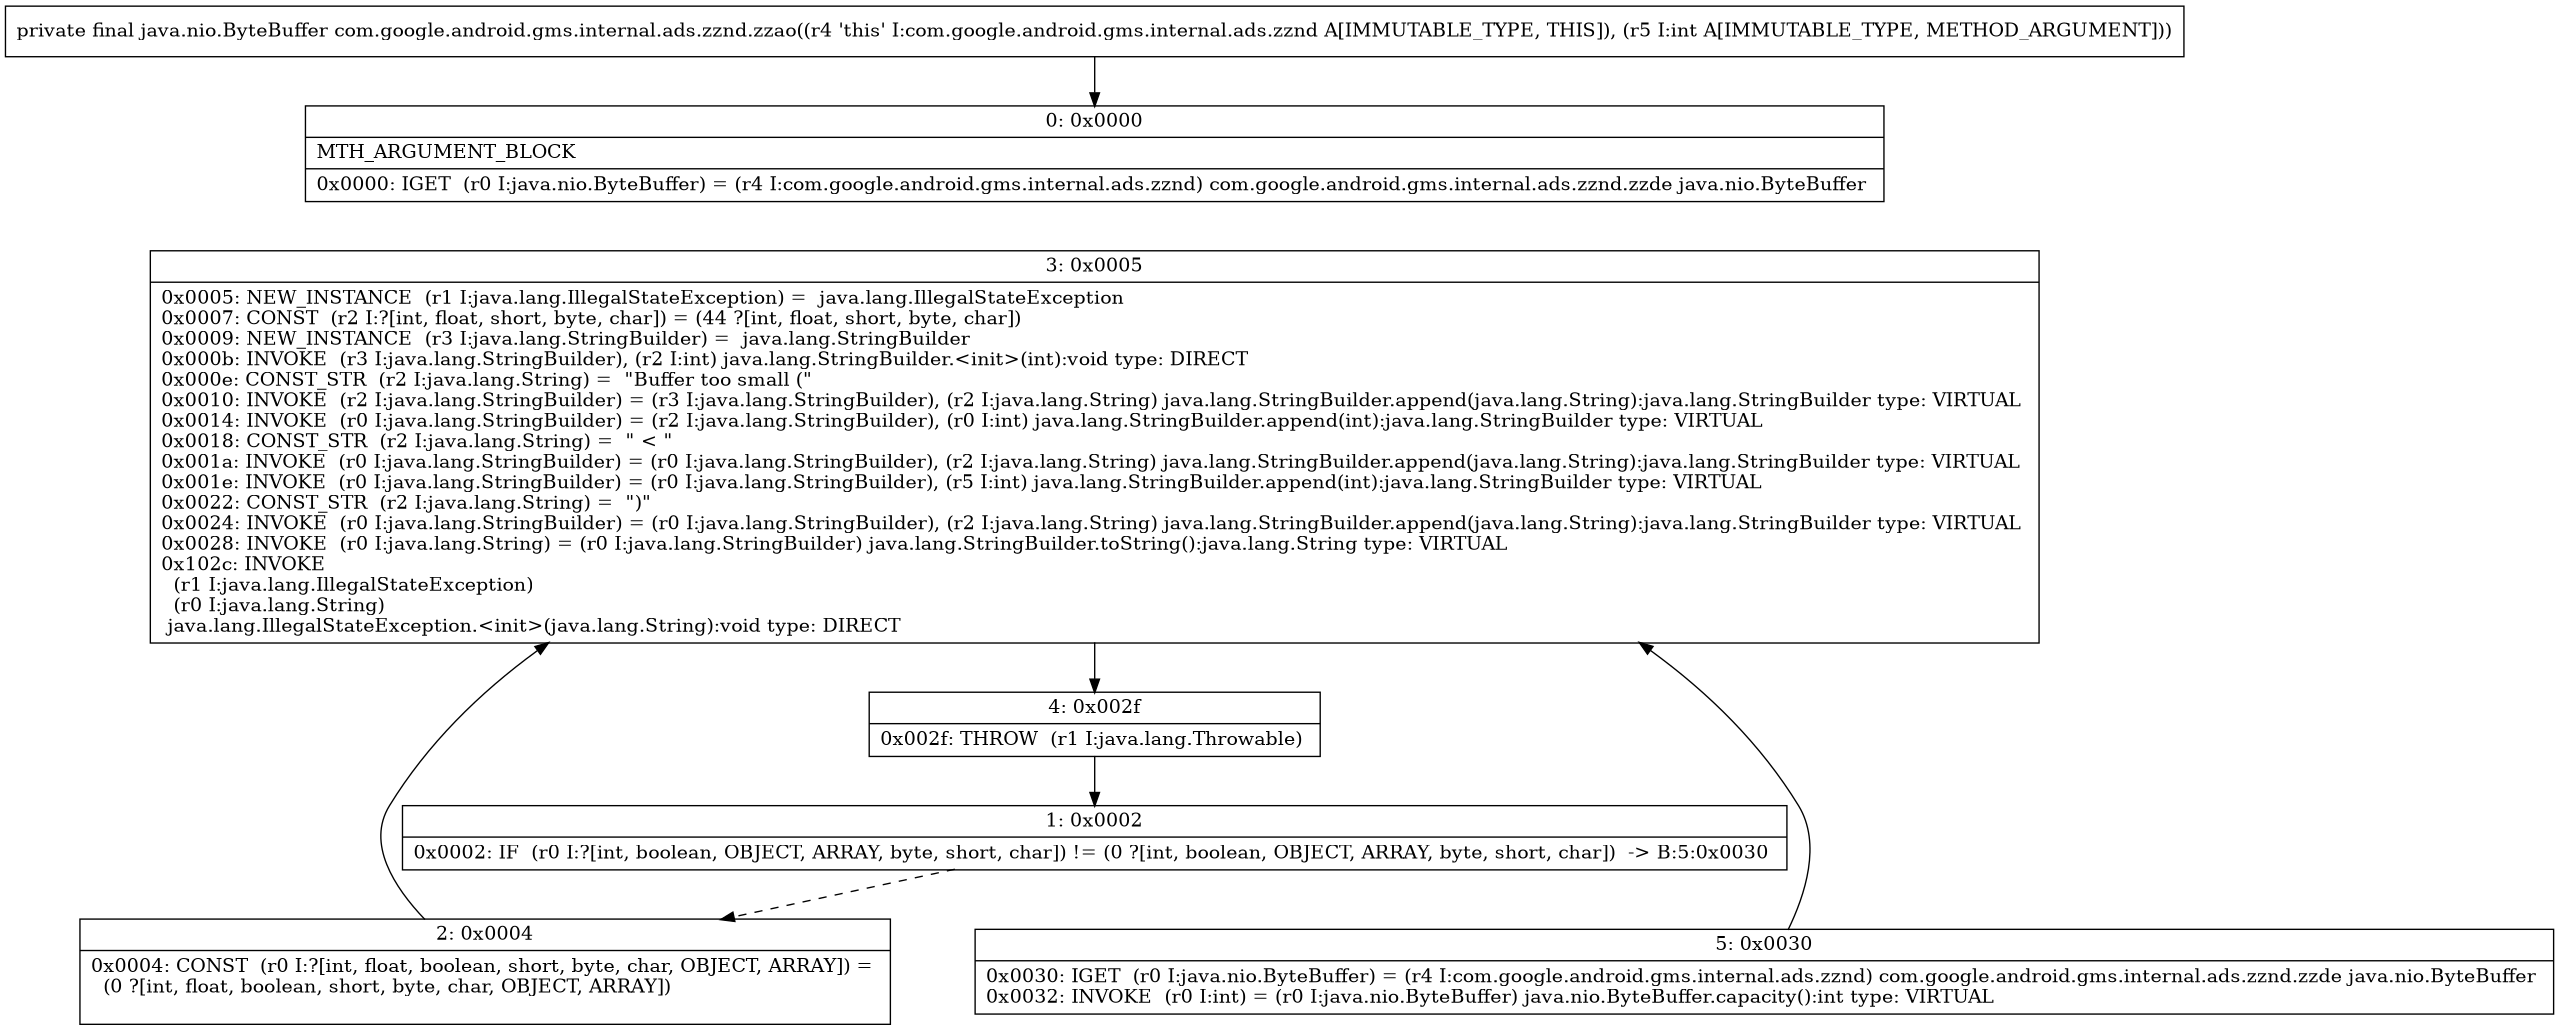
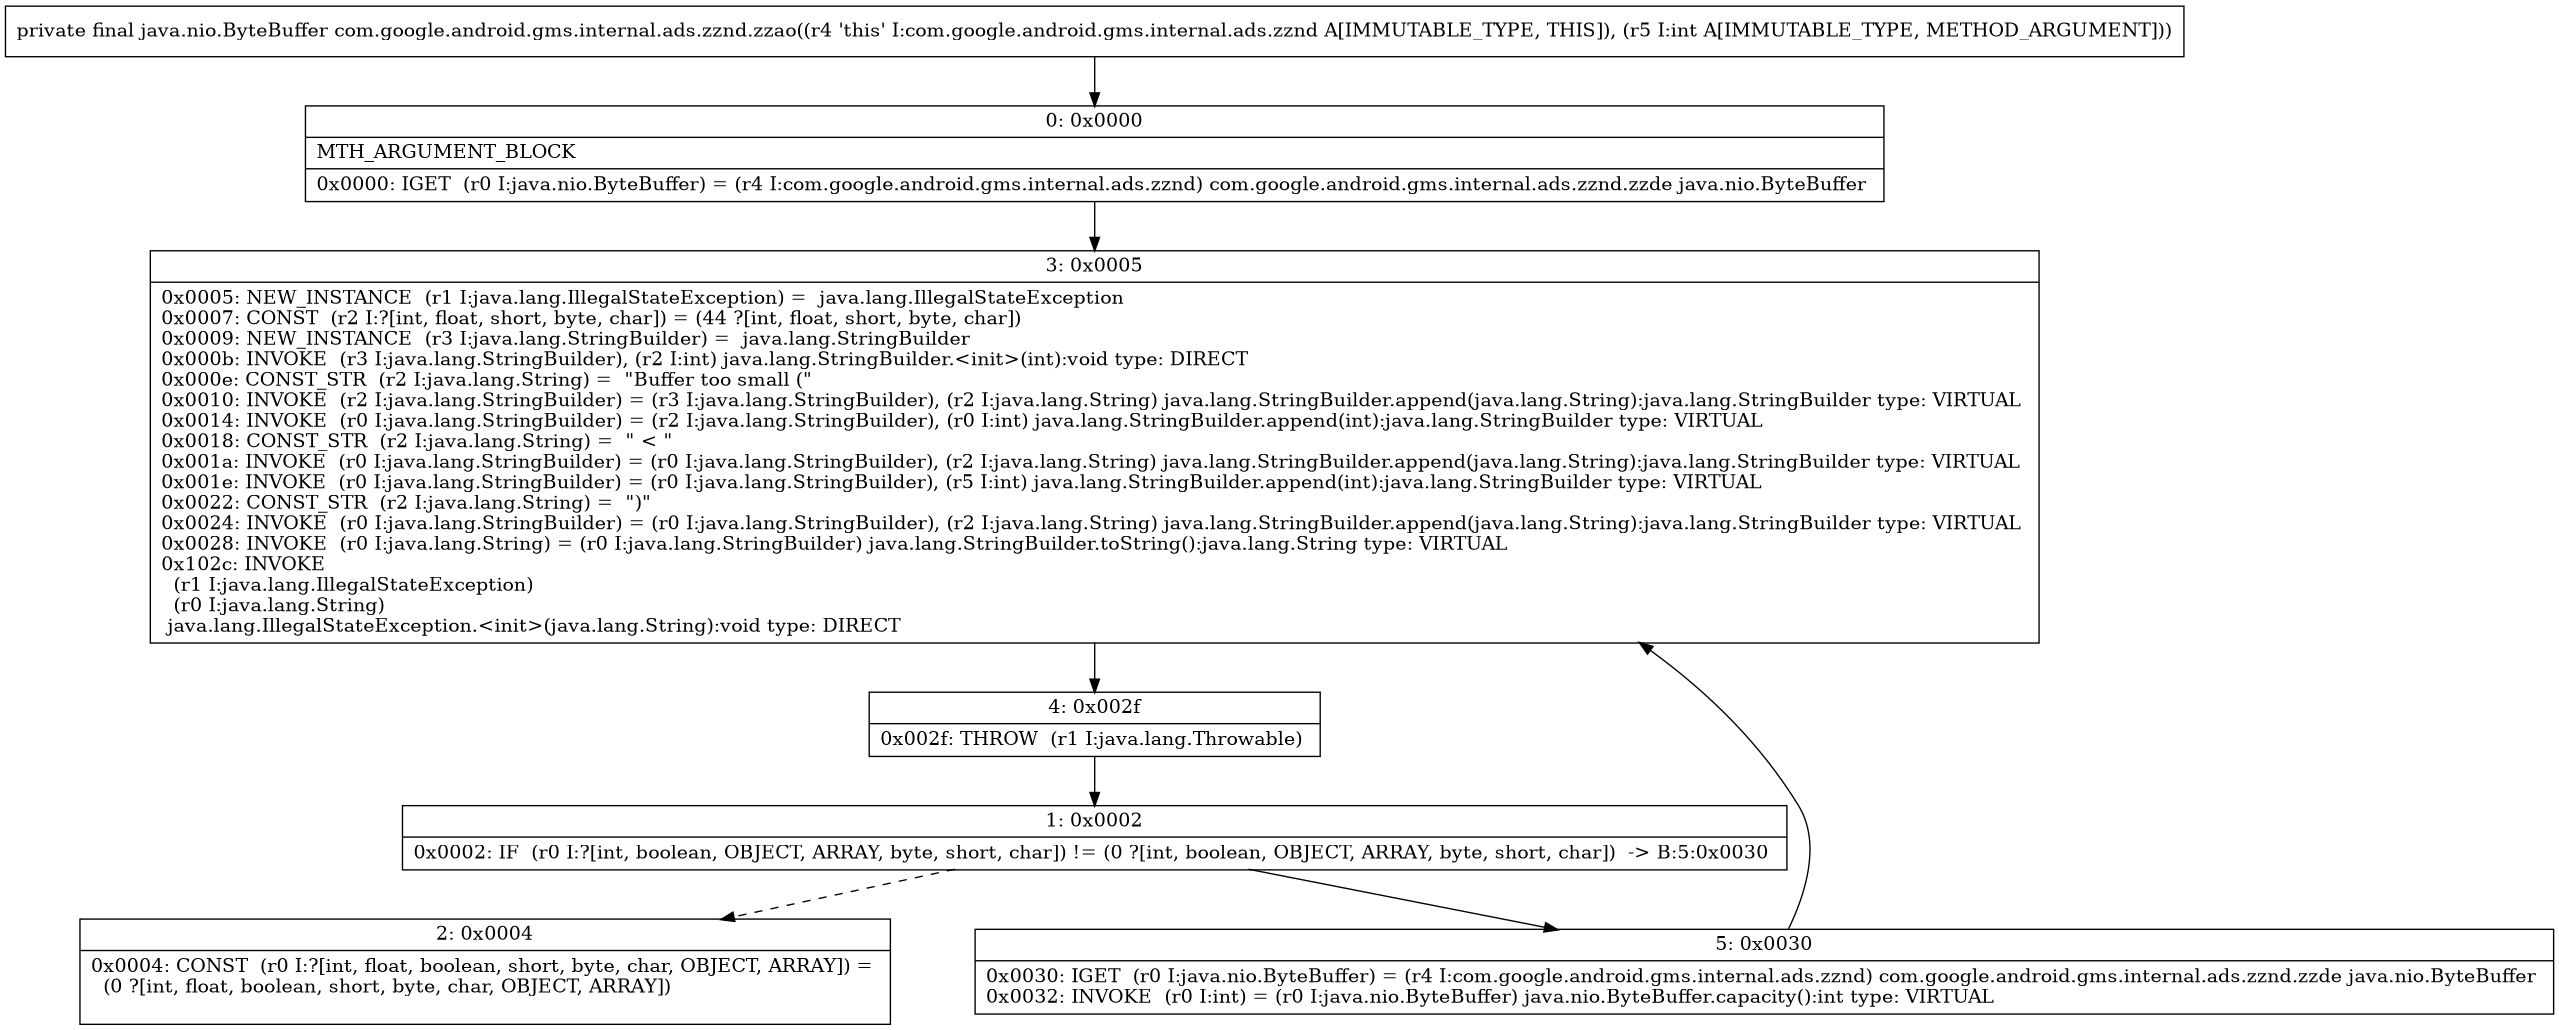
(414, 770) -> (1095, 219)
none -> (1396, 898)
